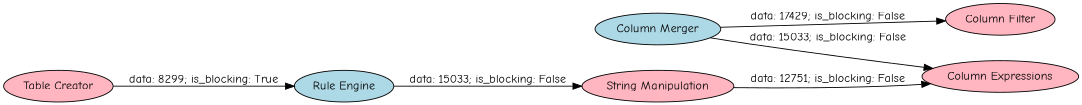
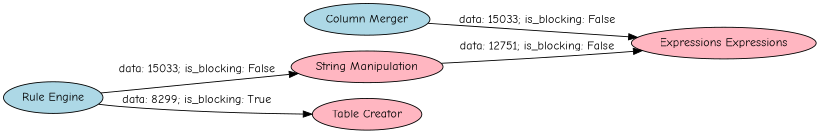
(1000, 19) -> none
(1000, 76) -> (724, 43)
(199, 86) -> (201, 111)
